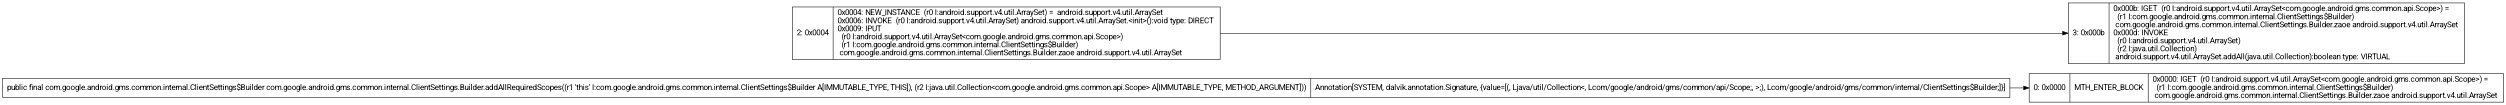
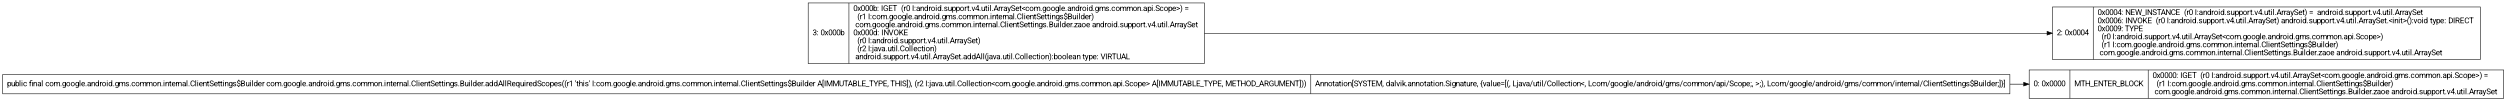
(862, 29) -> (2122, 29)
(1641, 33) -> (1626, 33)
